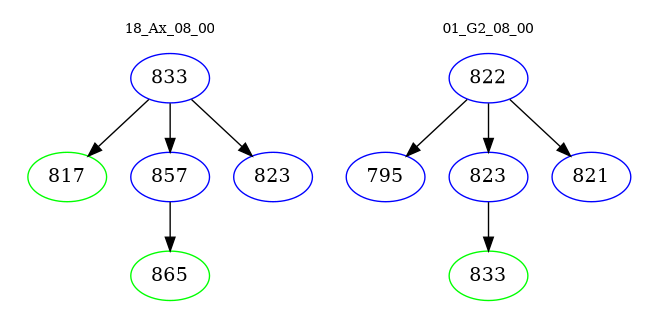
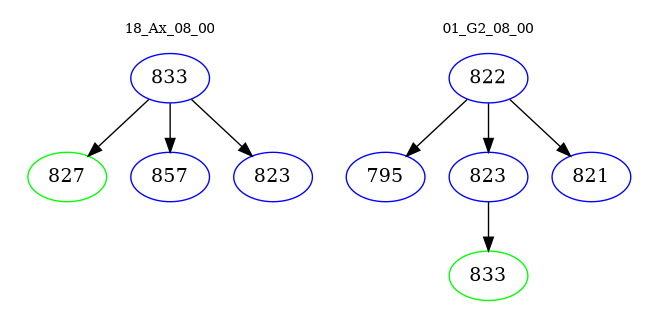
(67, 177) -> (67, 177)
(170, 276) -> none
